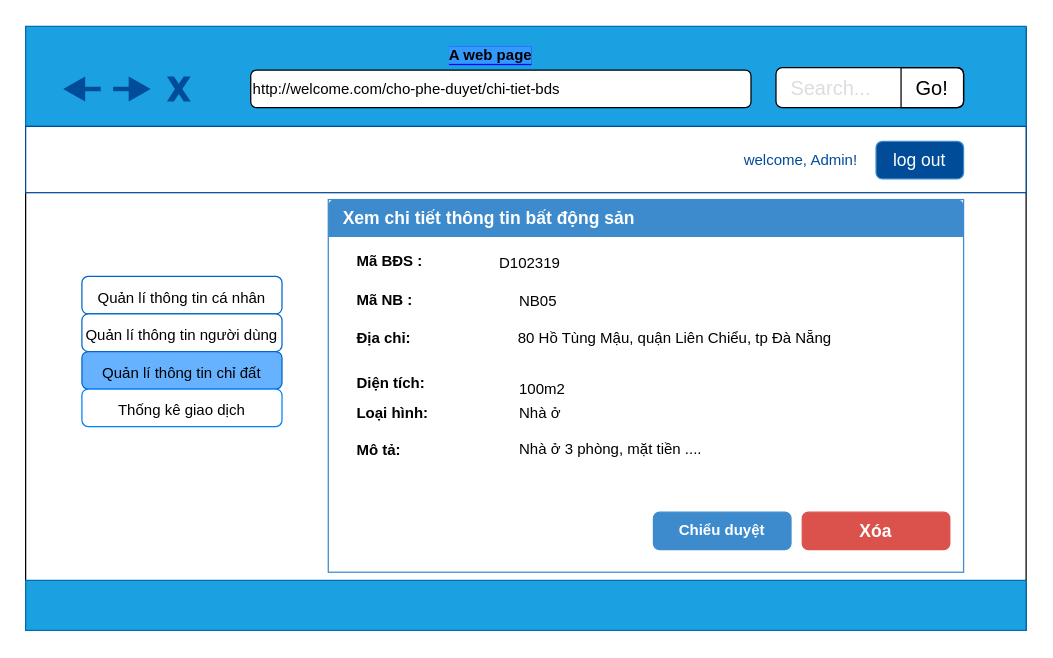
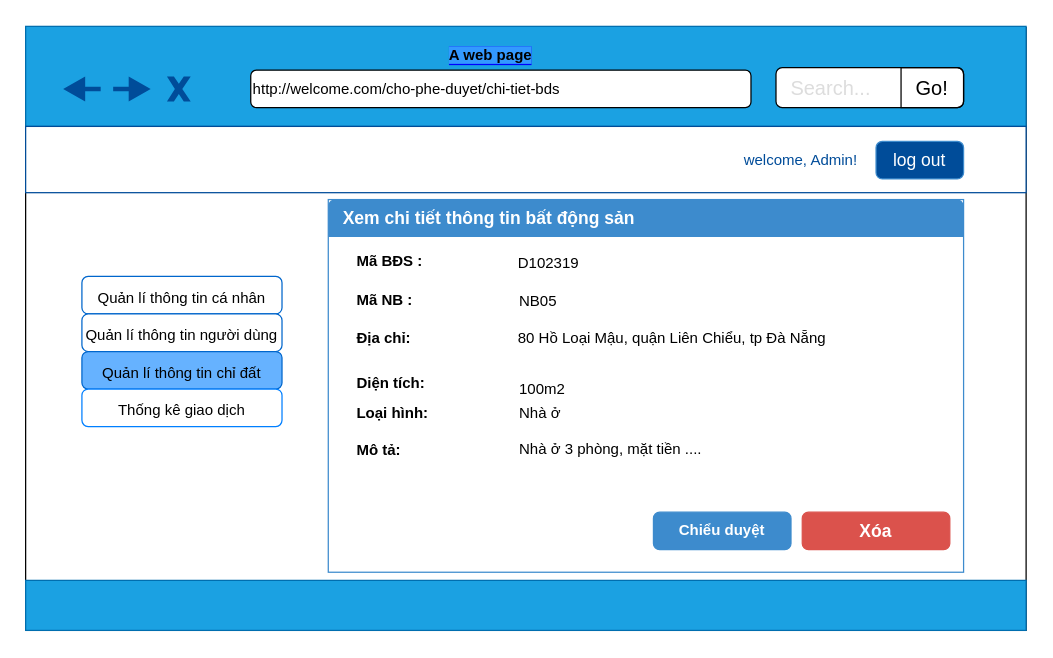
(709, 263) -> (728, 263)
(673, 338) -> (671, 338)
